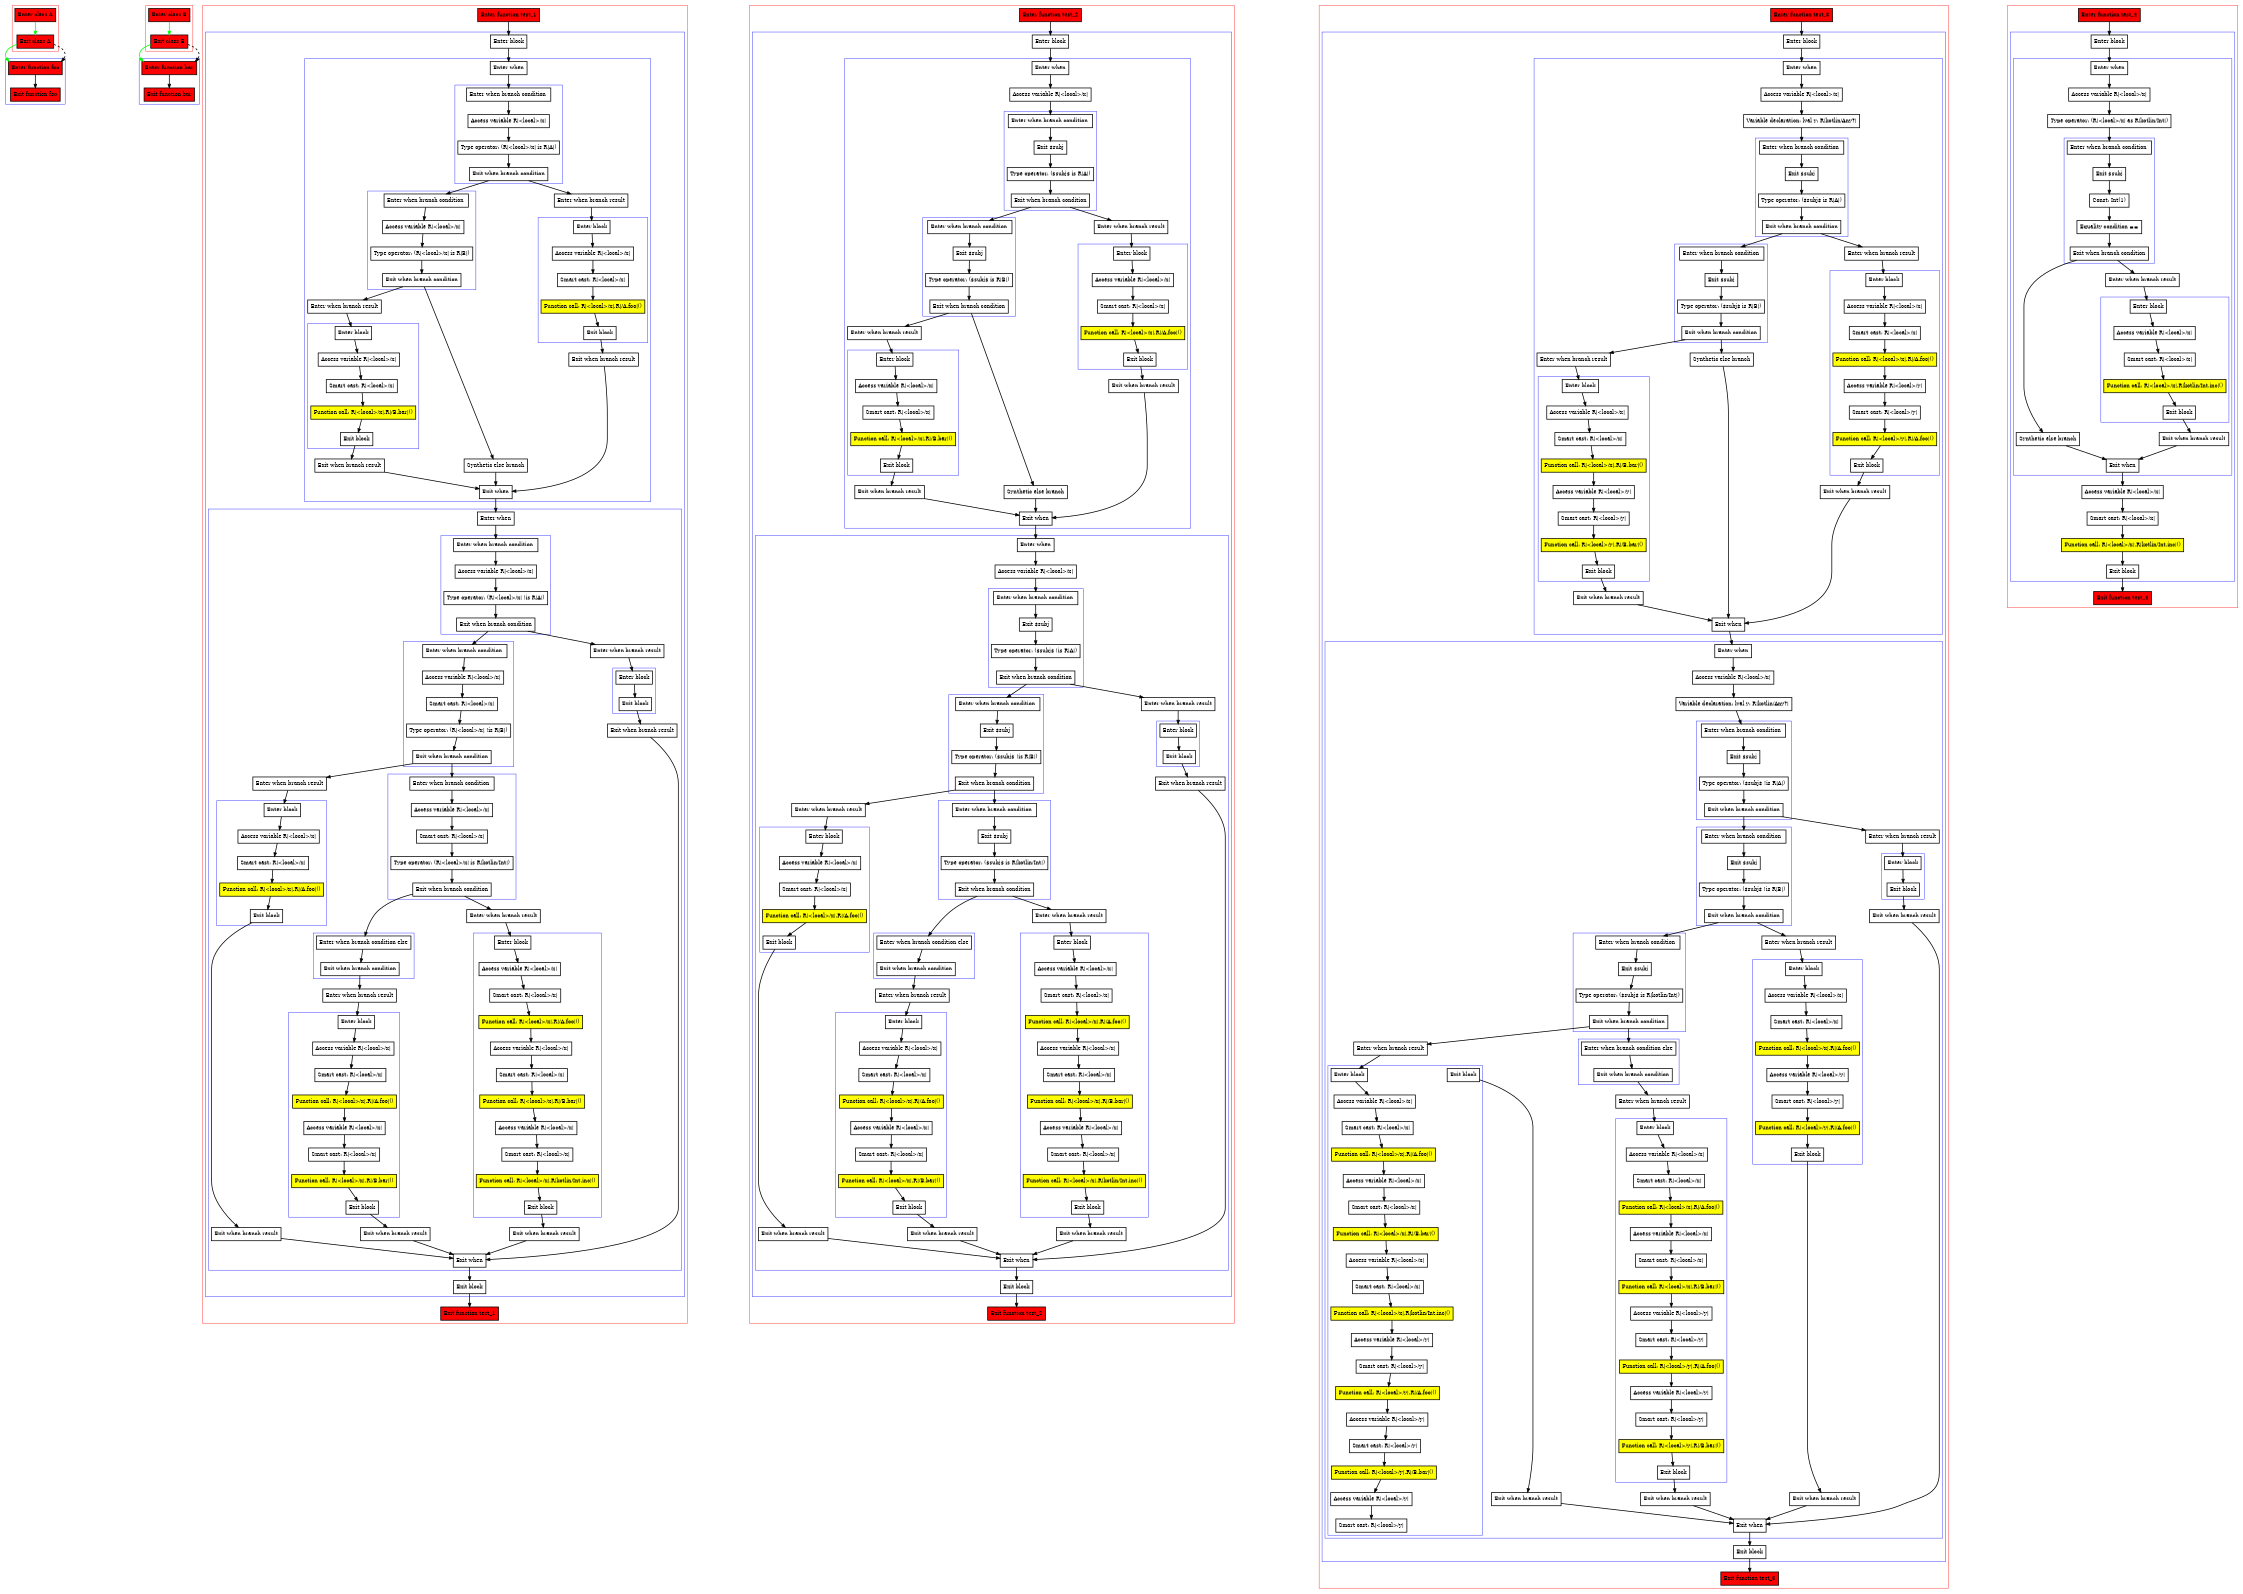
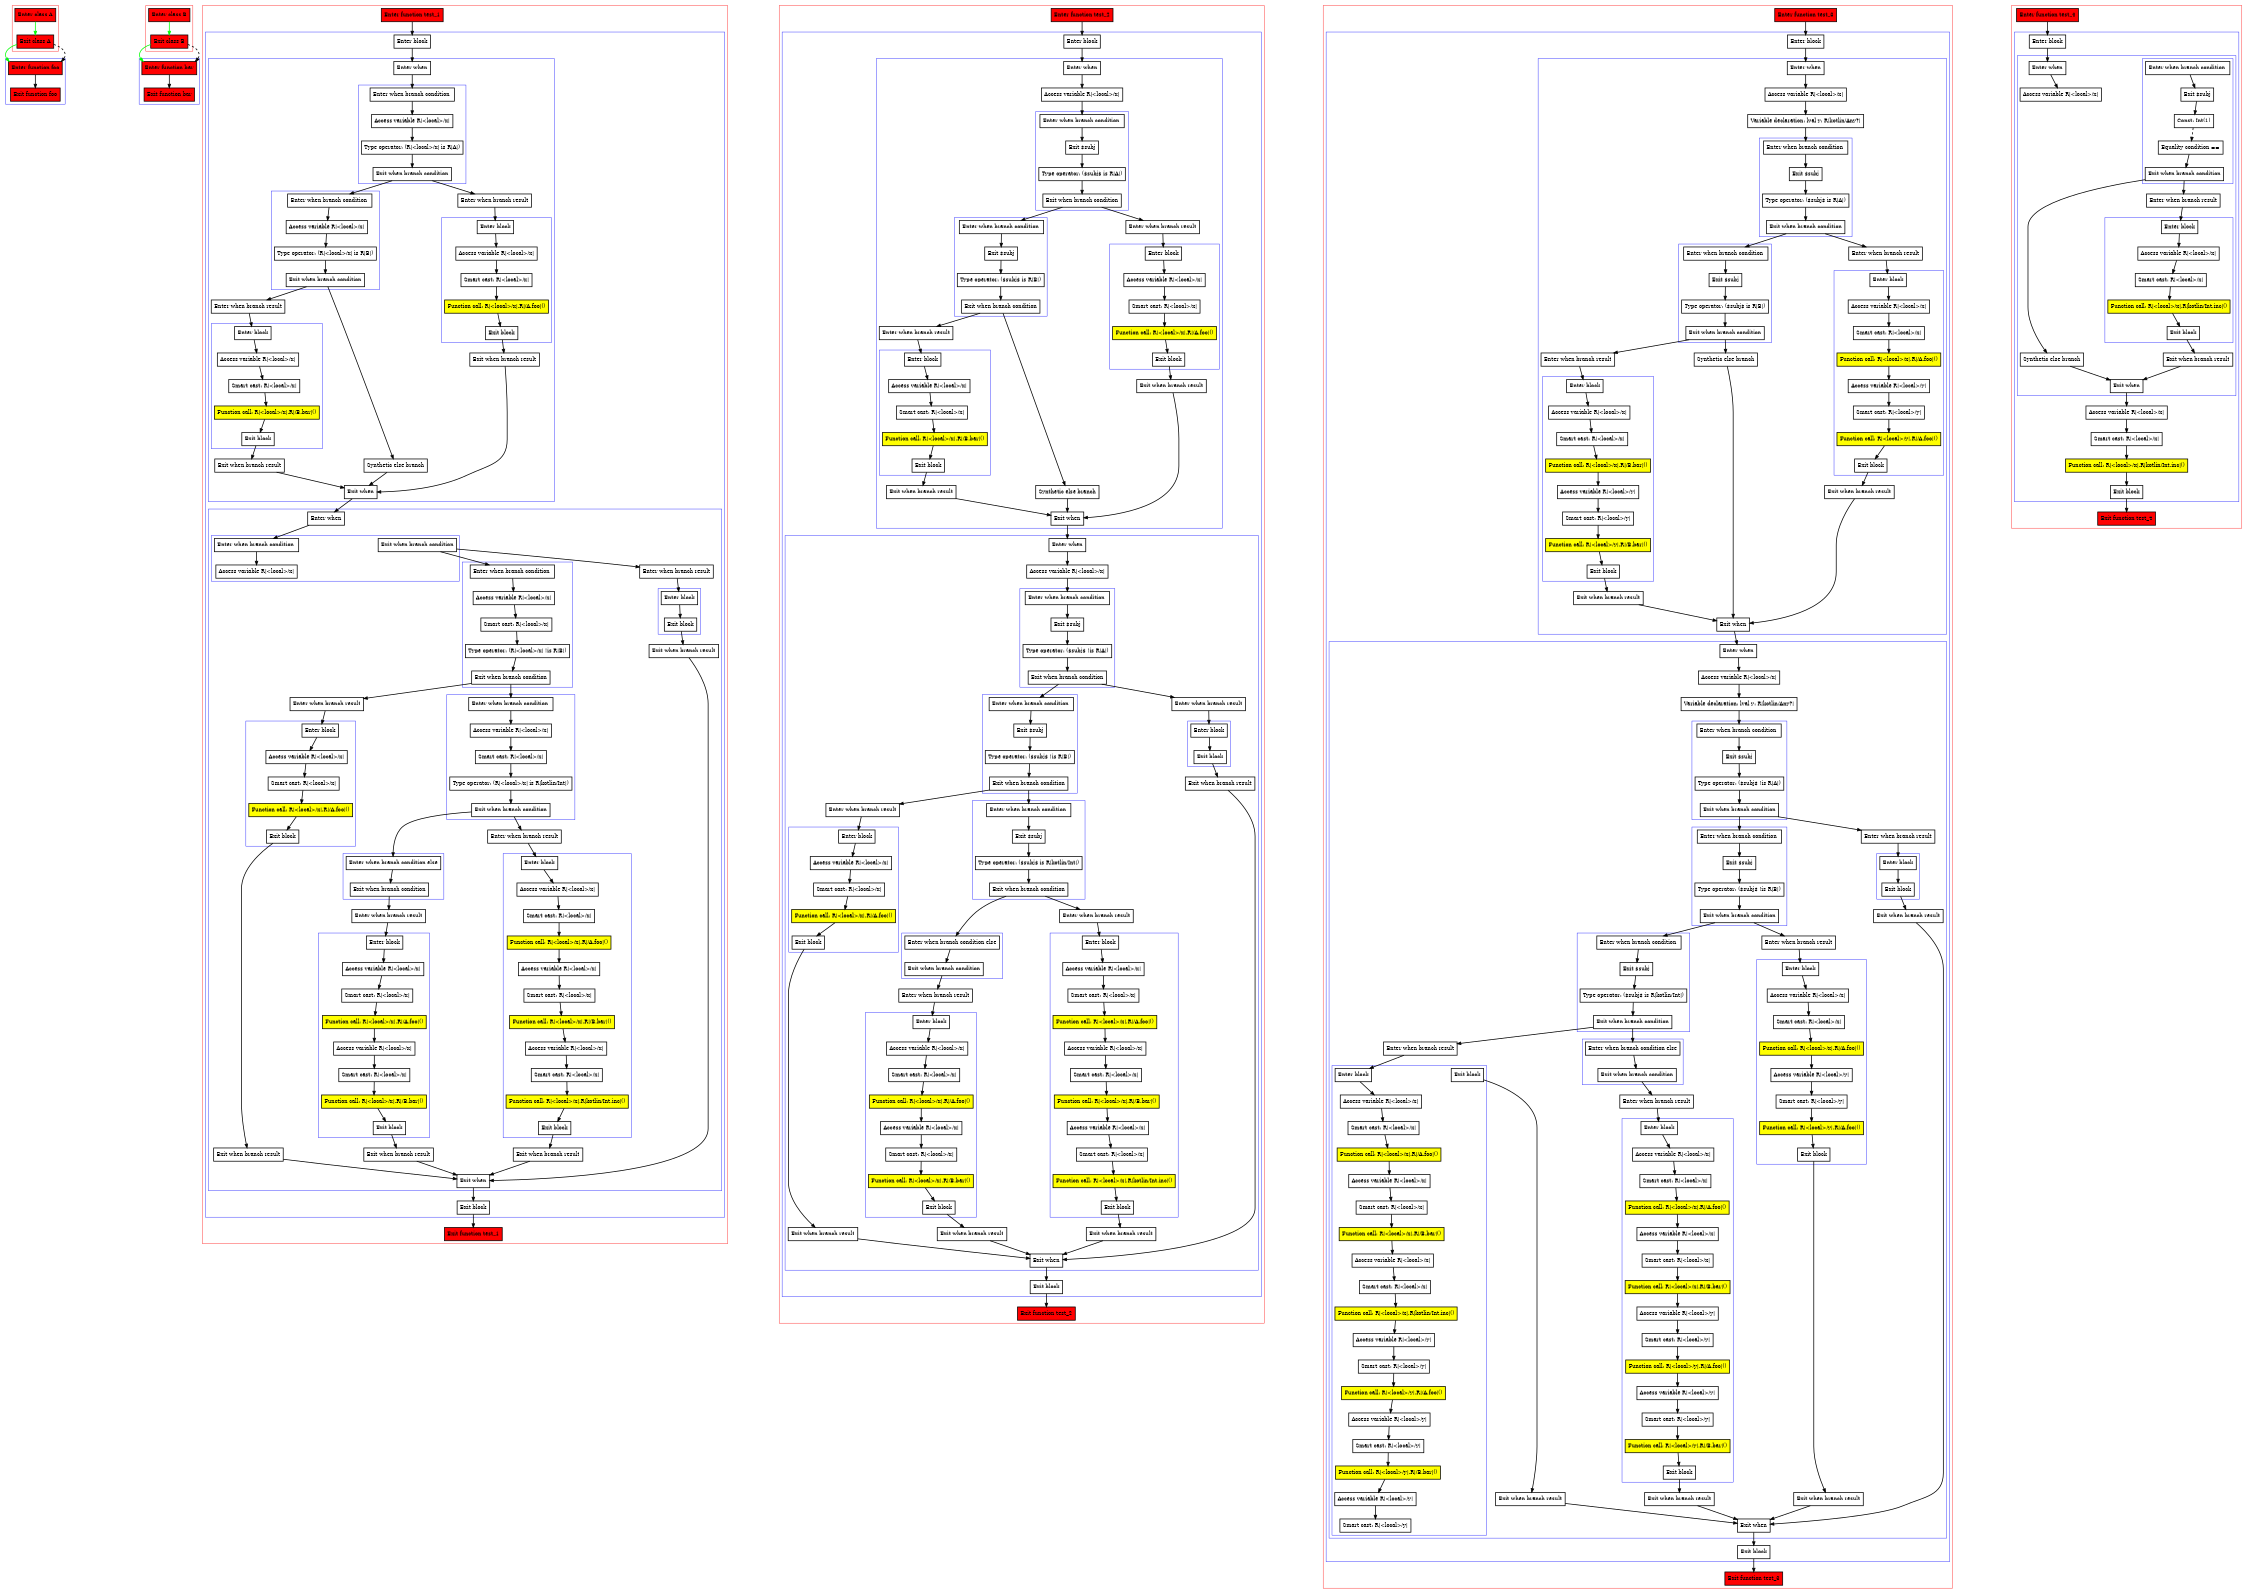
(2109, 121) -> none
(2109, 212) -> (2193, 133)
(496, 598) -> none
